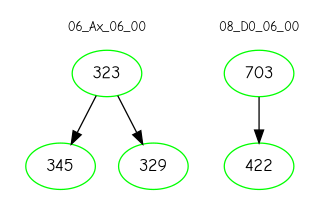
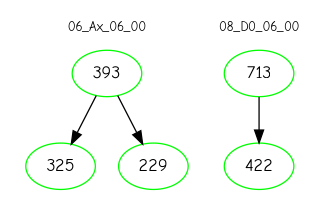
(107, 73) -> (107, 73)
(259, 73) -> (259, 73)
(61, 166) -> (61, 166)
(153, 166) -> (153, 166)
